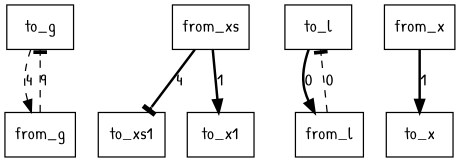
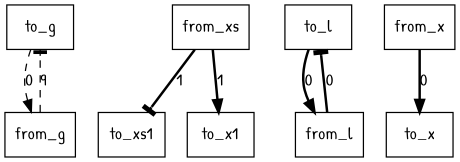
(30, 81) -> (30, 81)
(180, 81) -> (180, 81)
(424, 81) -> (424, 81)
(324, 84) -> (324, 84)
